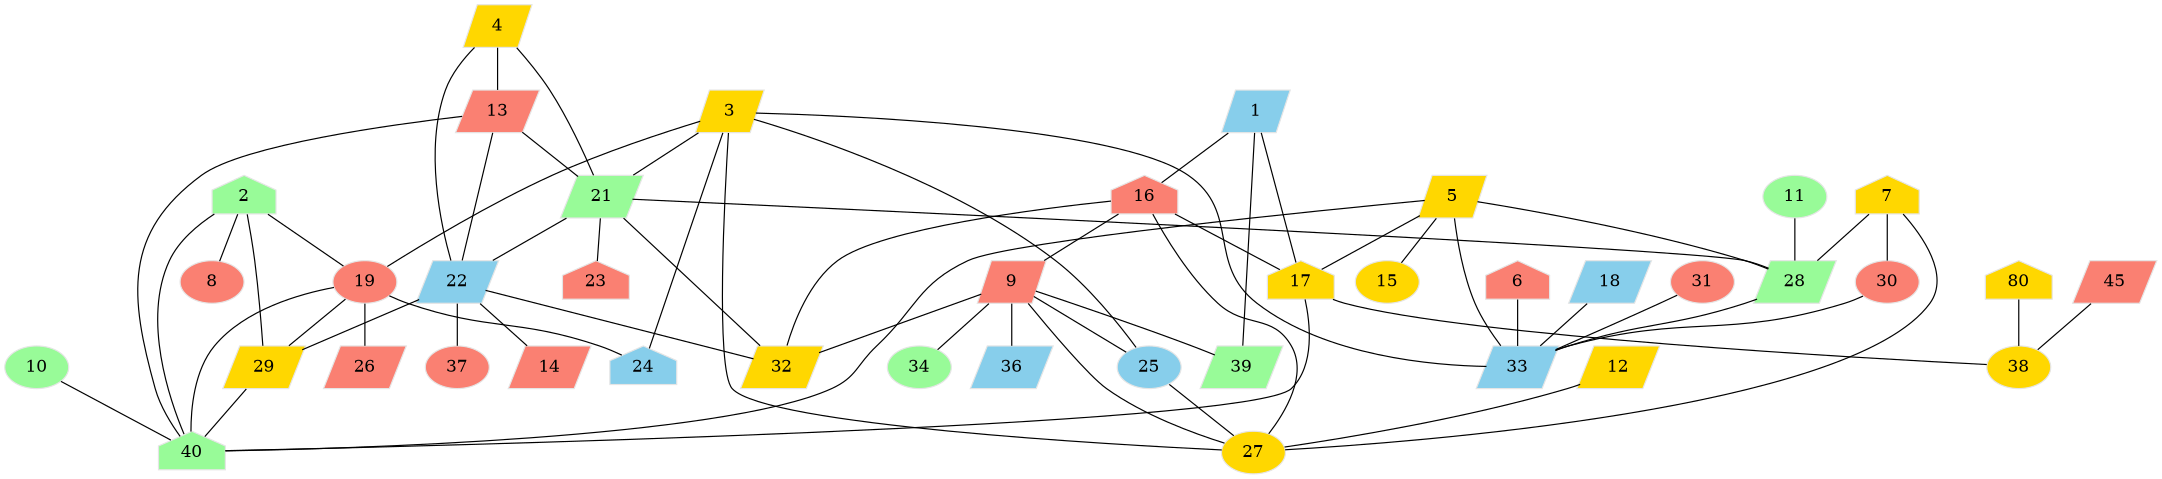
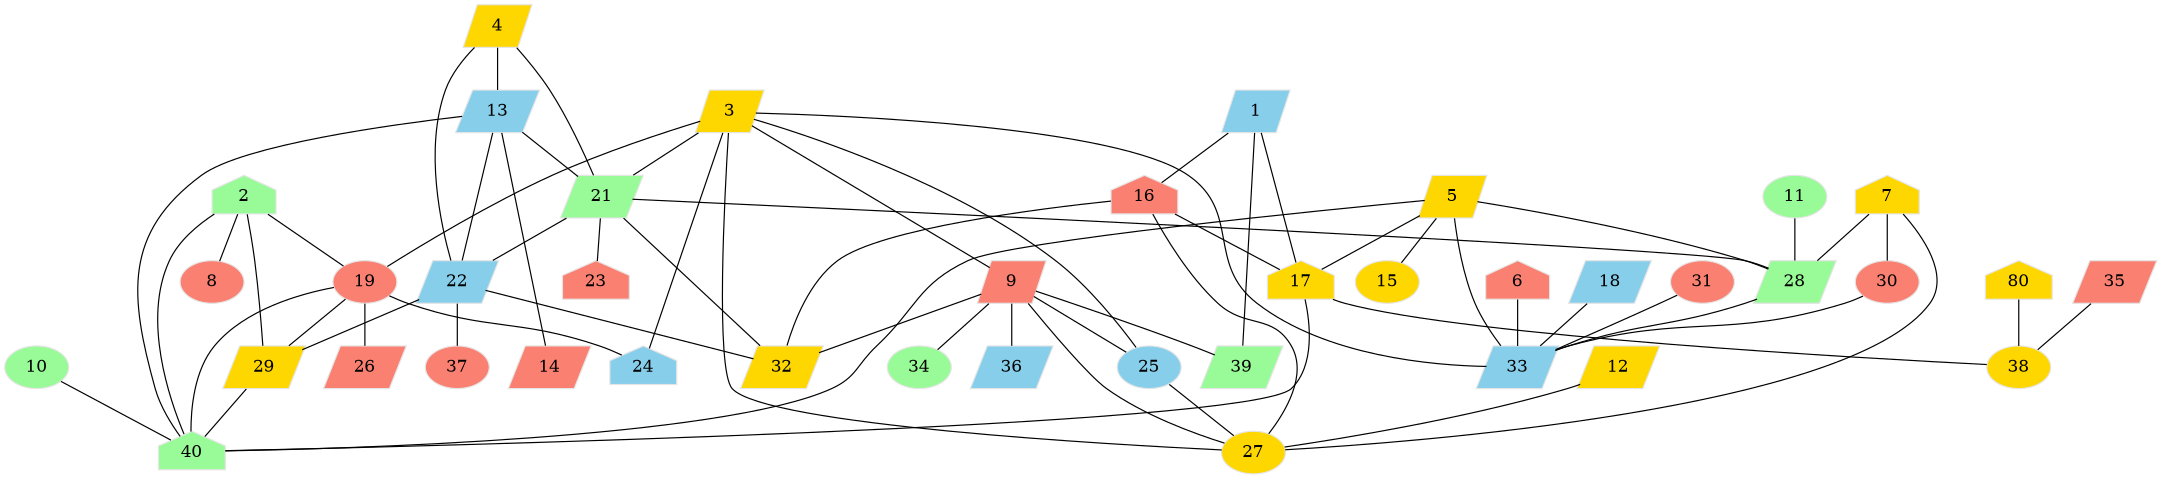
(498, 111) -> (498, 111)
(1094, 229) -> (871, 197)
(2115, 282) -> (2115, 282)
(494, 316) -> (523, 234)
